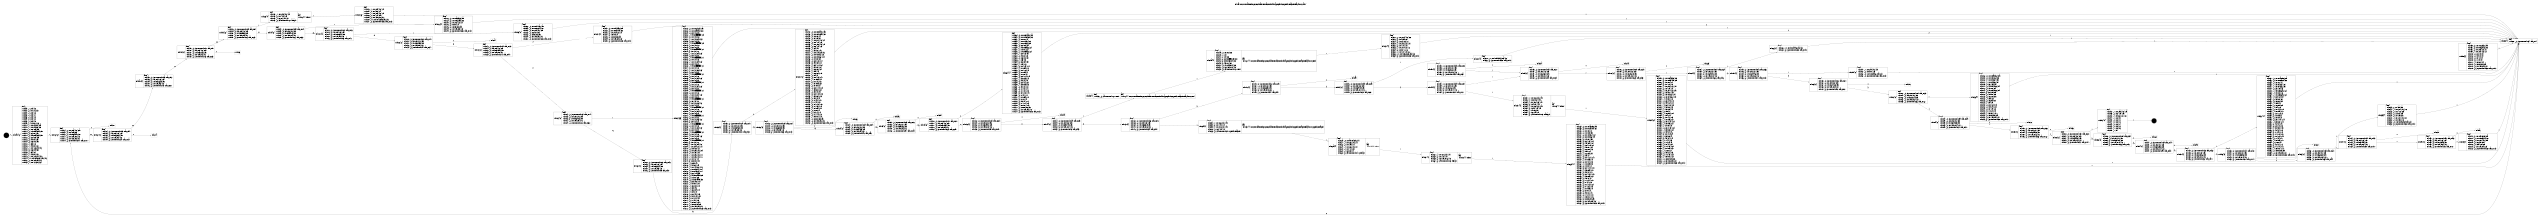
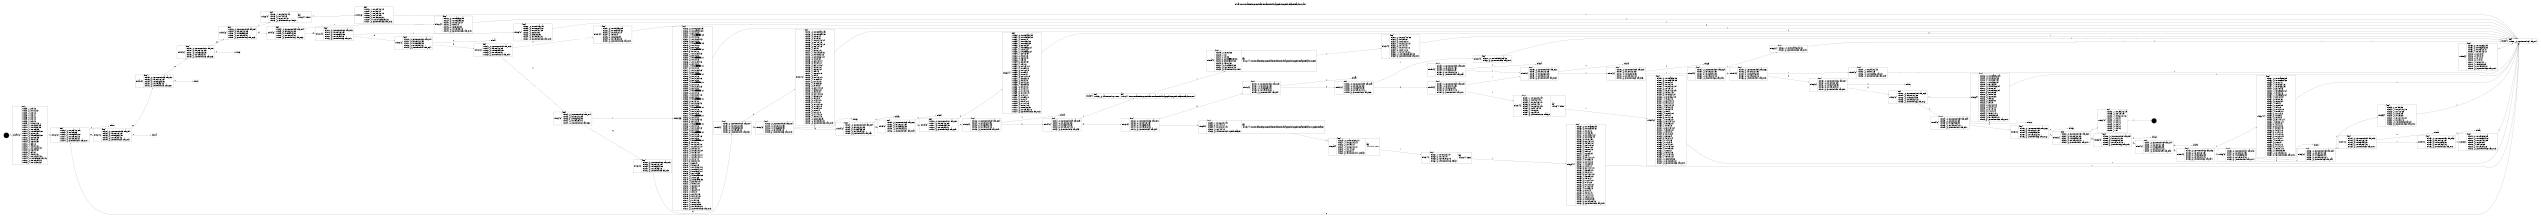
none -> (196, 81)
